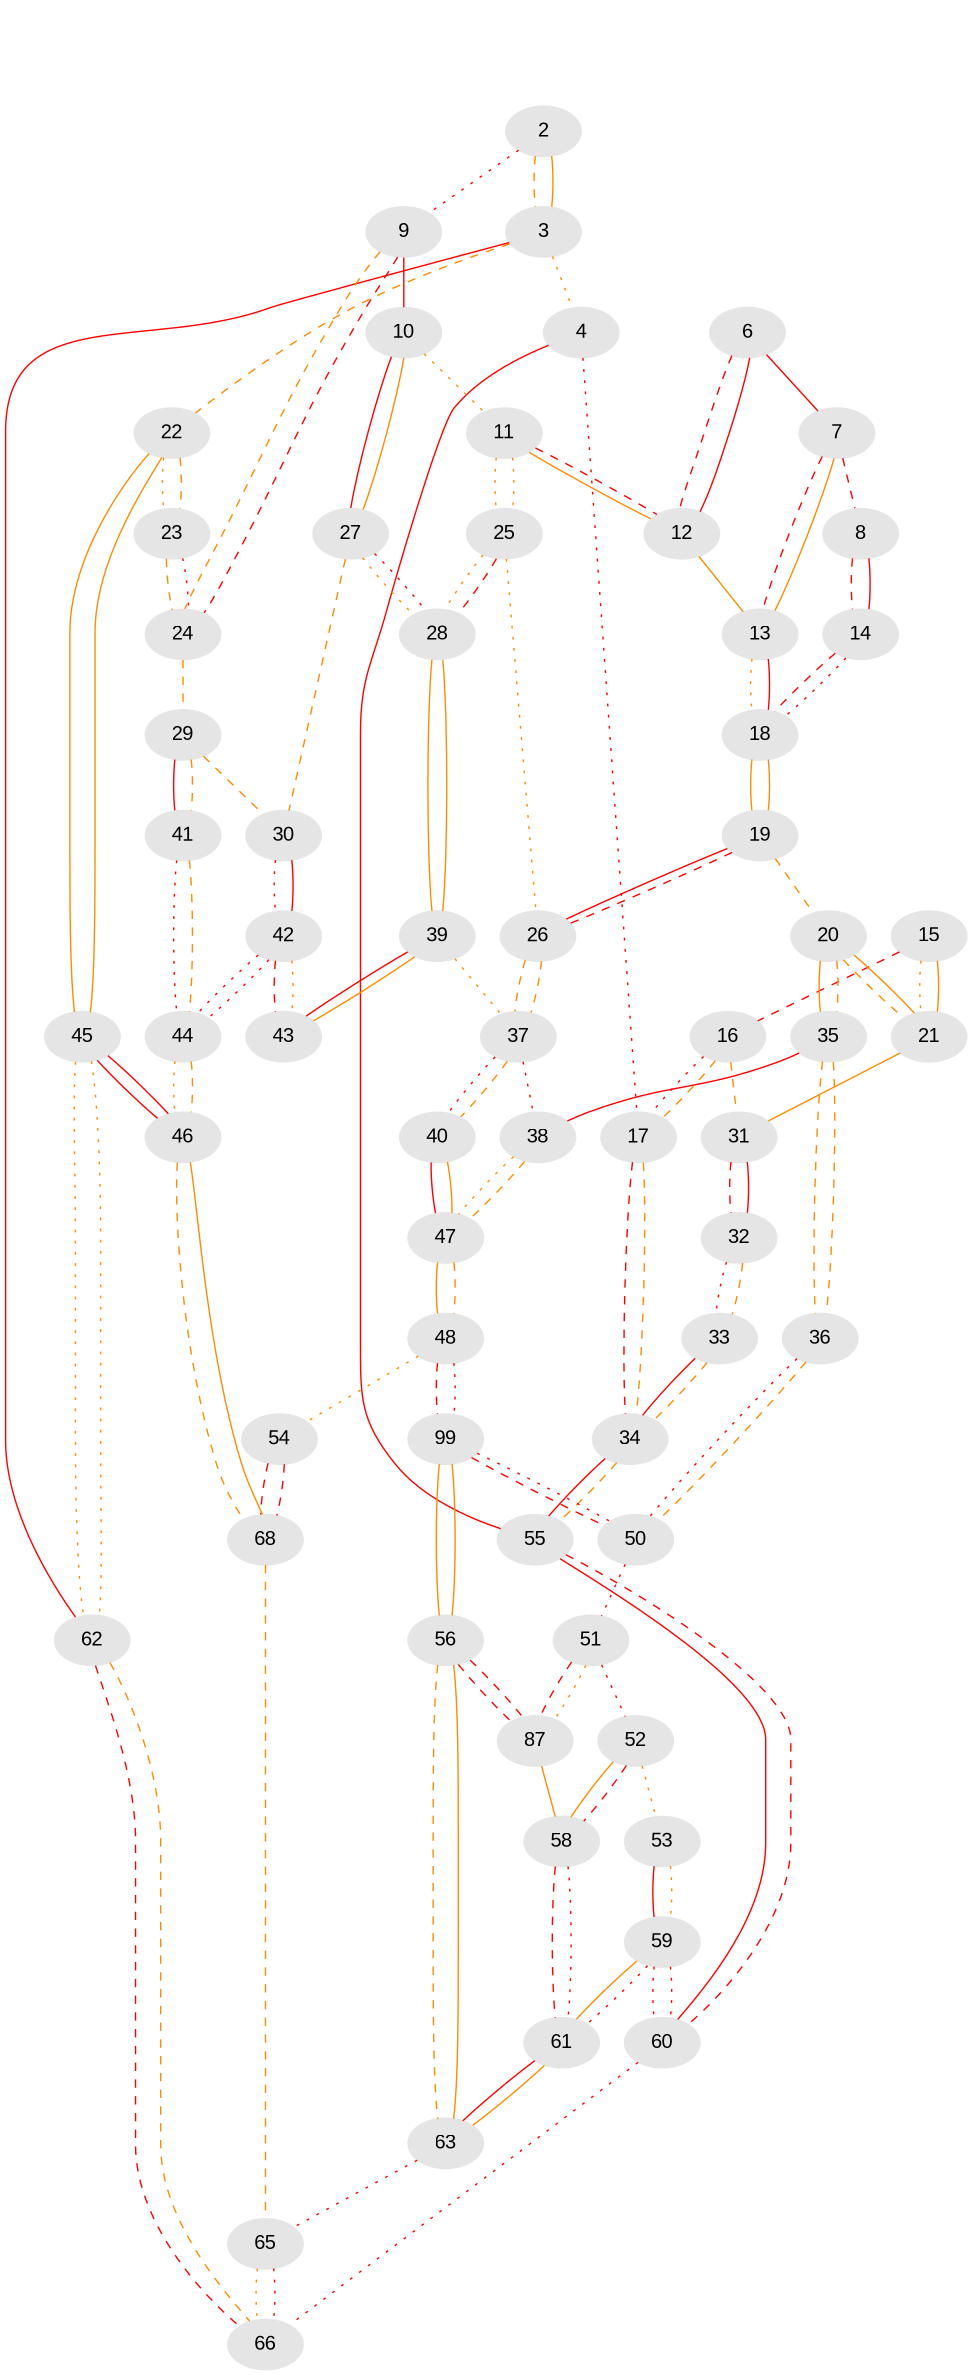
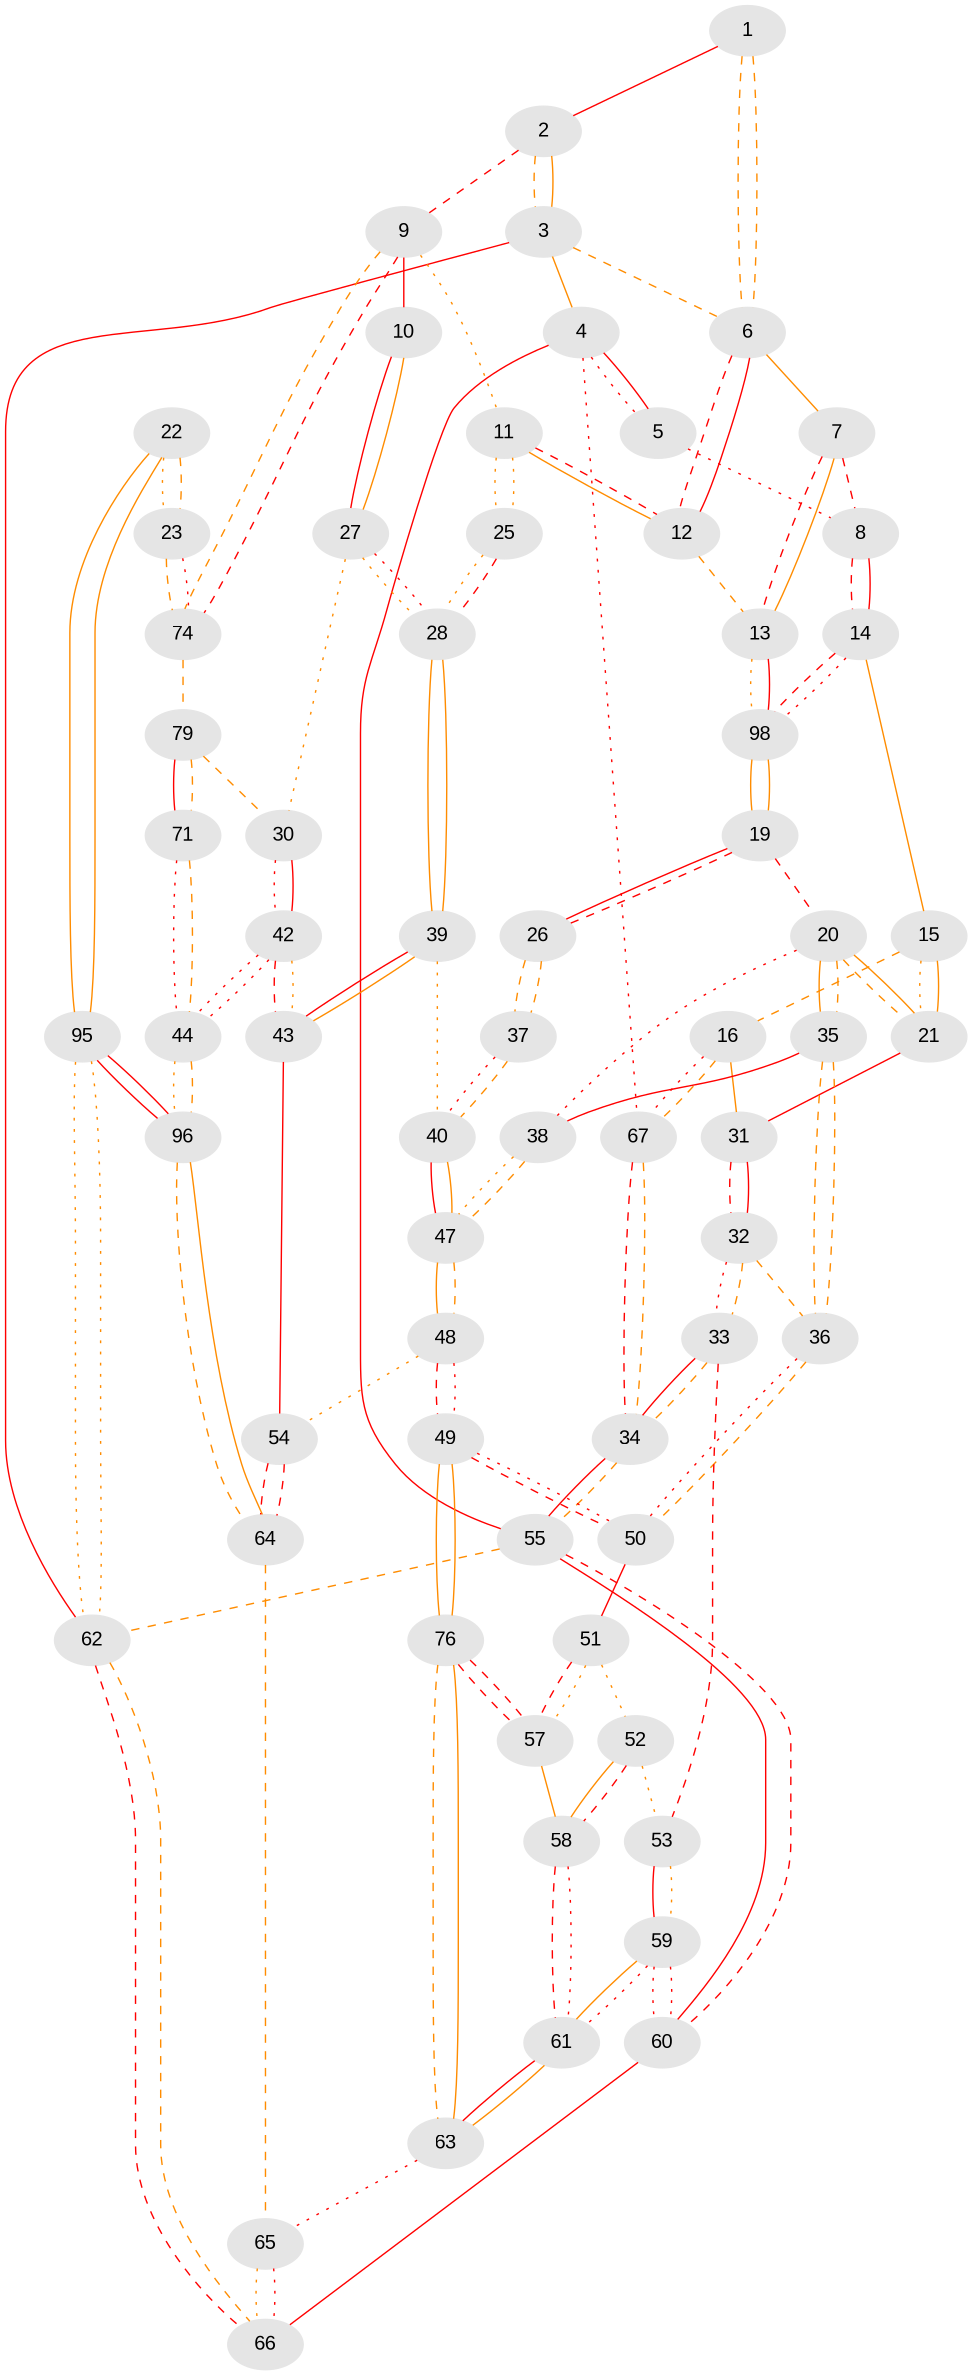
none -> (748, 31)
(474, 182) -> (474, 182)
(562, 282) -> (562, 282)
(352, 308) -> (645, 282)
(454, 383) -> (465, 329)
(792, 383) -> (792, 383)
none -> (658, 433)
(721, 584) -> (721, 584)
(183, 634) -> (183, 634)
(317, 685) -> (317, 685)
(183, 735) -> (183, 735)
(521, 735) -> none
(760, 735) -> (760, 735)
none -> (895, 785)
(183, 836) -> (183, 836)
(794, 886) -> (794, 886)
(478, 986) -> (437, 1037)
(829, 986) -> (829, 986)
(82, 1037) -> (82, 1037)
(844, 1082) -> (844, 1082)
(528, 1087) -> (667, 1019)
(734, 1087) -> (734, 1087)
(183, 1137) -> (183, 1137)
(639, 1137) -> (639, 1137)
none -> (282, 1238)
none -> (780, 1288)
(446, 1439) -> (446, 1439)
(265, 1540) -> (265, 1540)
none -> (314, 1590)
none -> (713, 1593)
(609, 1600) -> (609, 1600)
(446, 1640) -> (446, 1640)
(613, 1691) -> (613, 1691)
(535, 1741) -> (535, 1741)
(464, 2194) -> (464, 2194)
